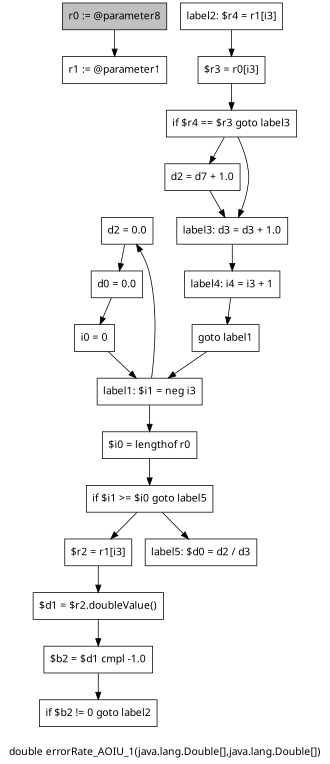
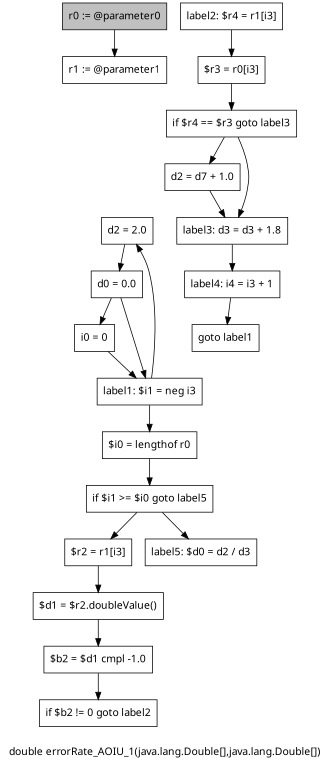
(115, 16) -> (115, 16)
(127, 231) -> (127, 231)
(232, 231) -> (232, 231)
(191, 363) -> (132, 334)
